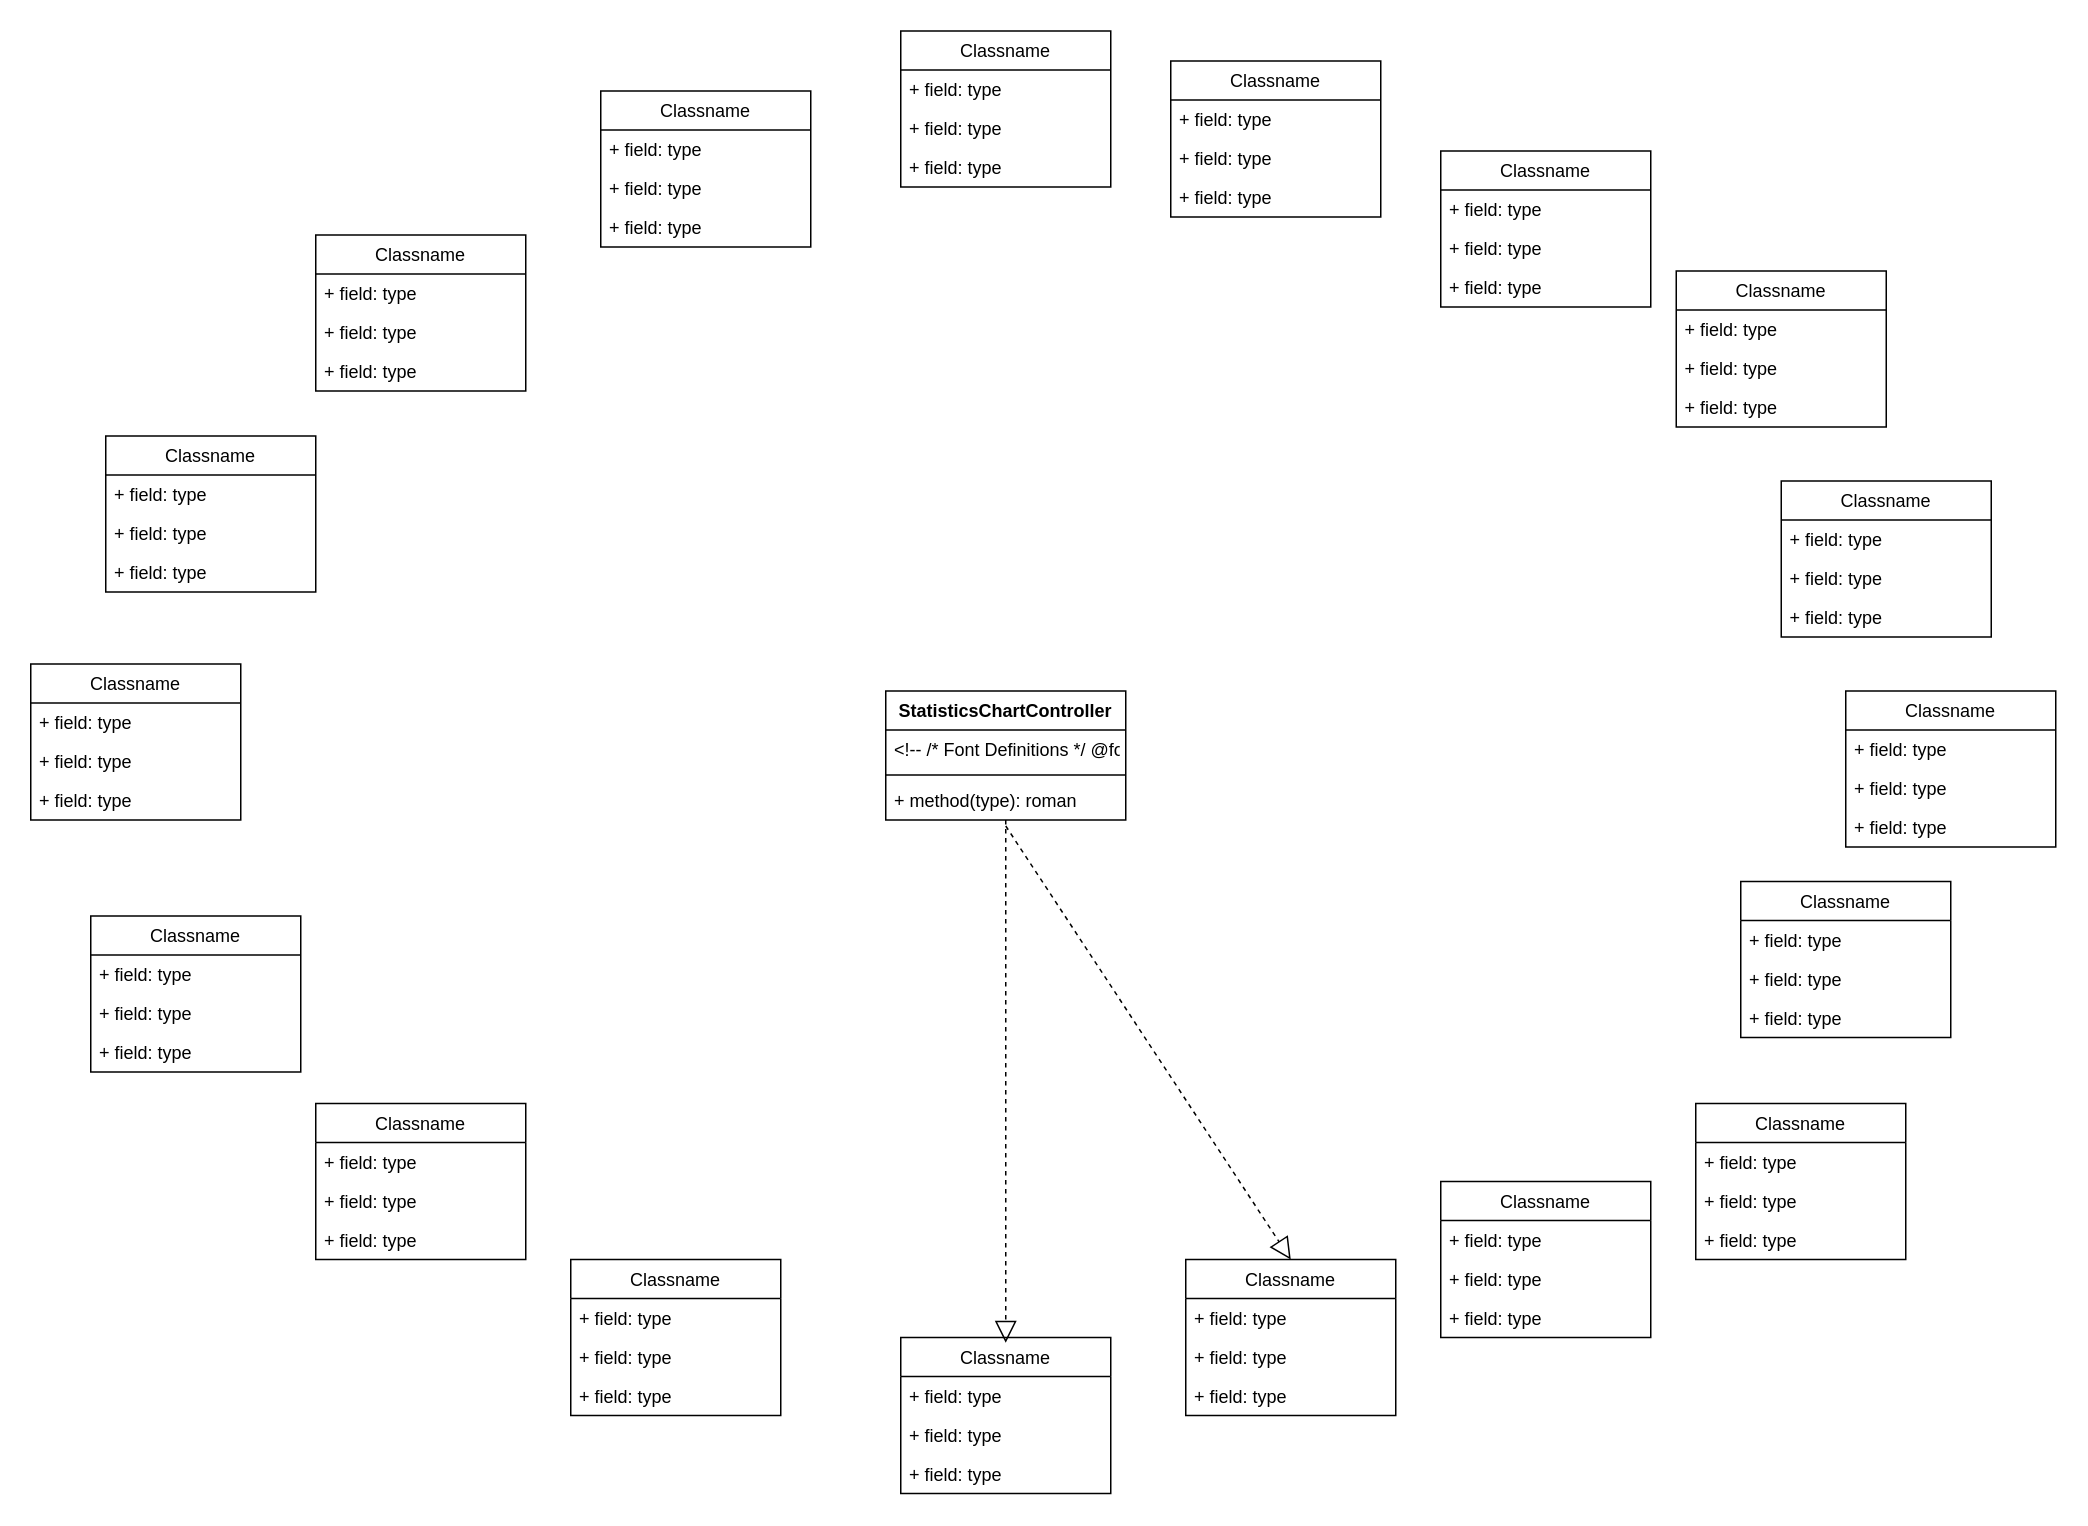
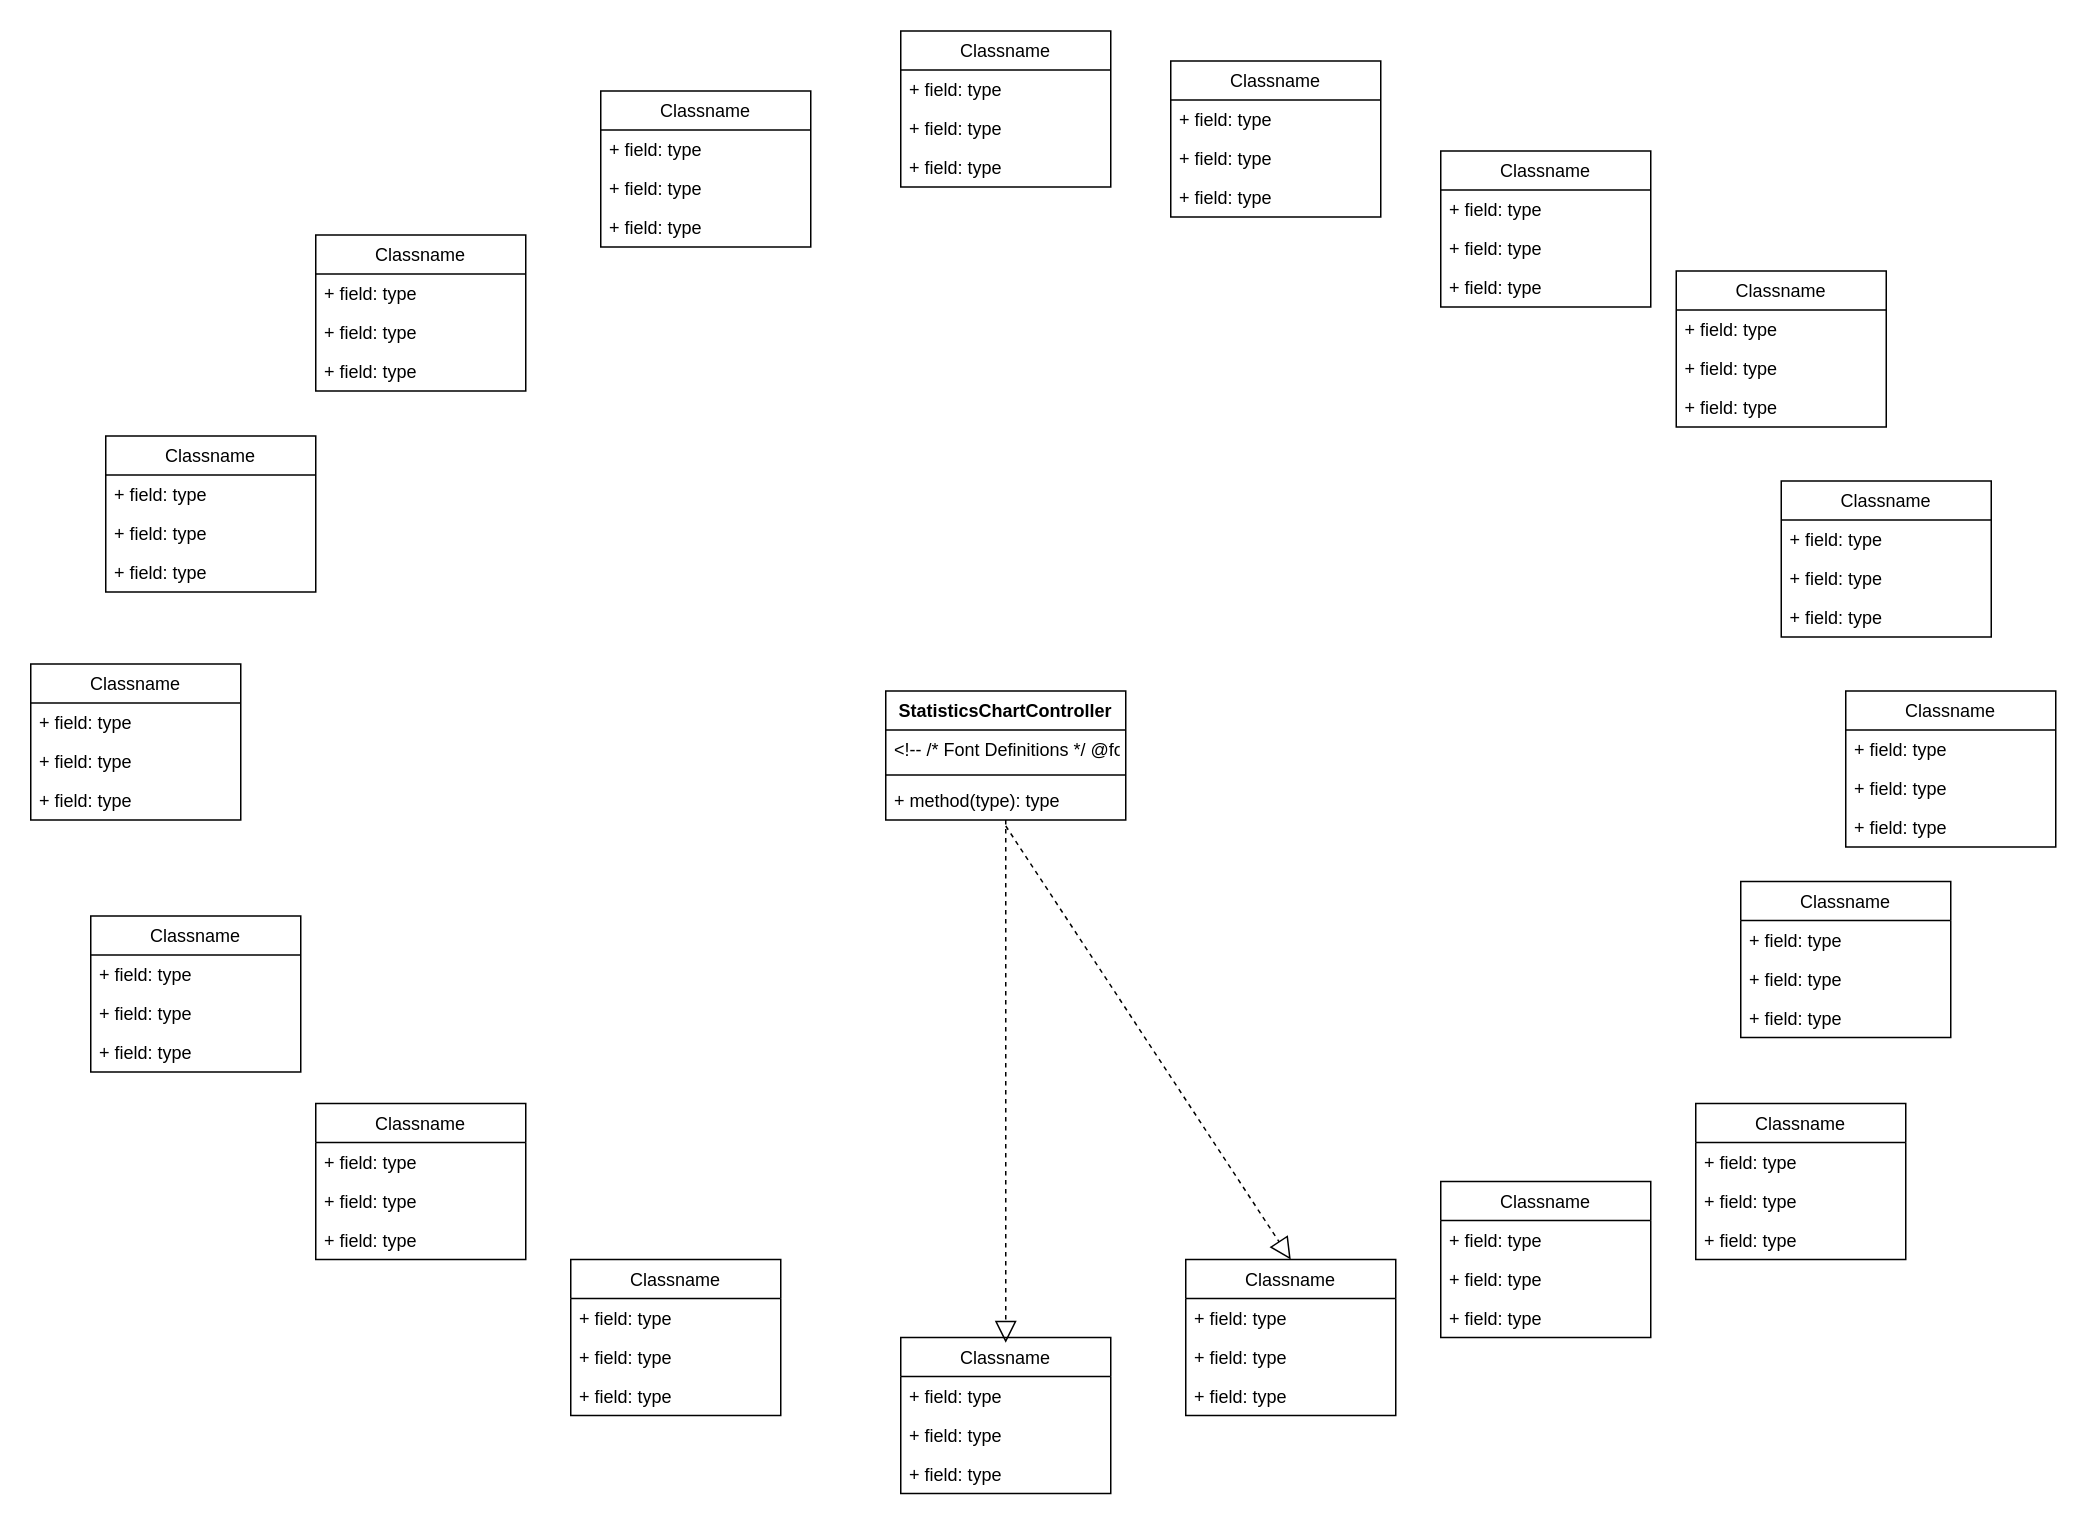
(993, 801) -> (988, 801)
